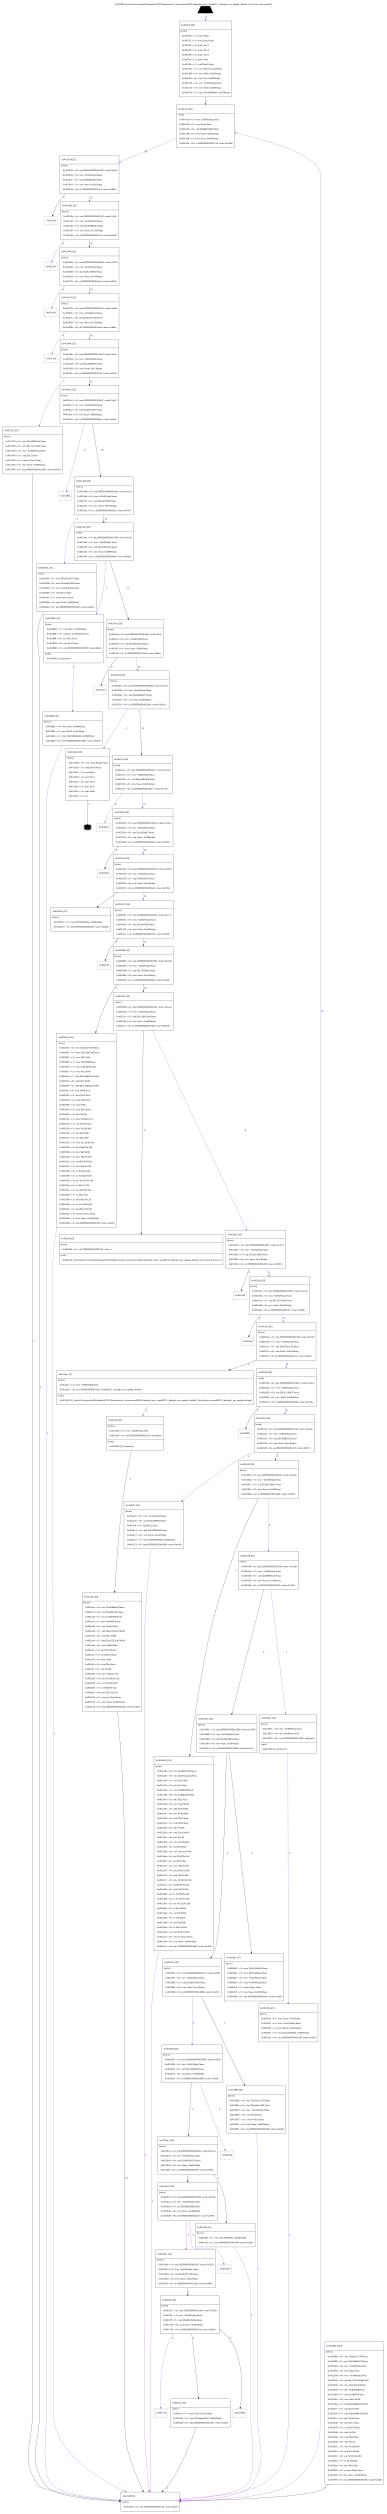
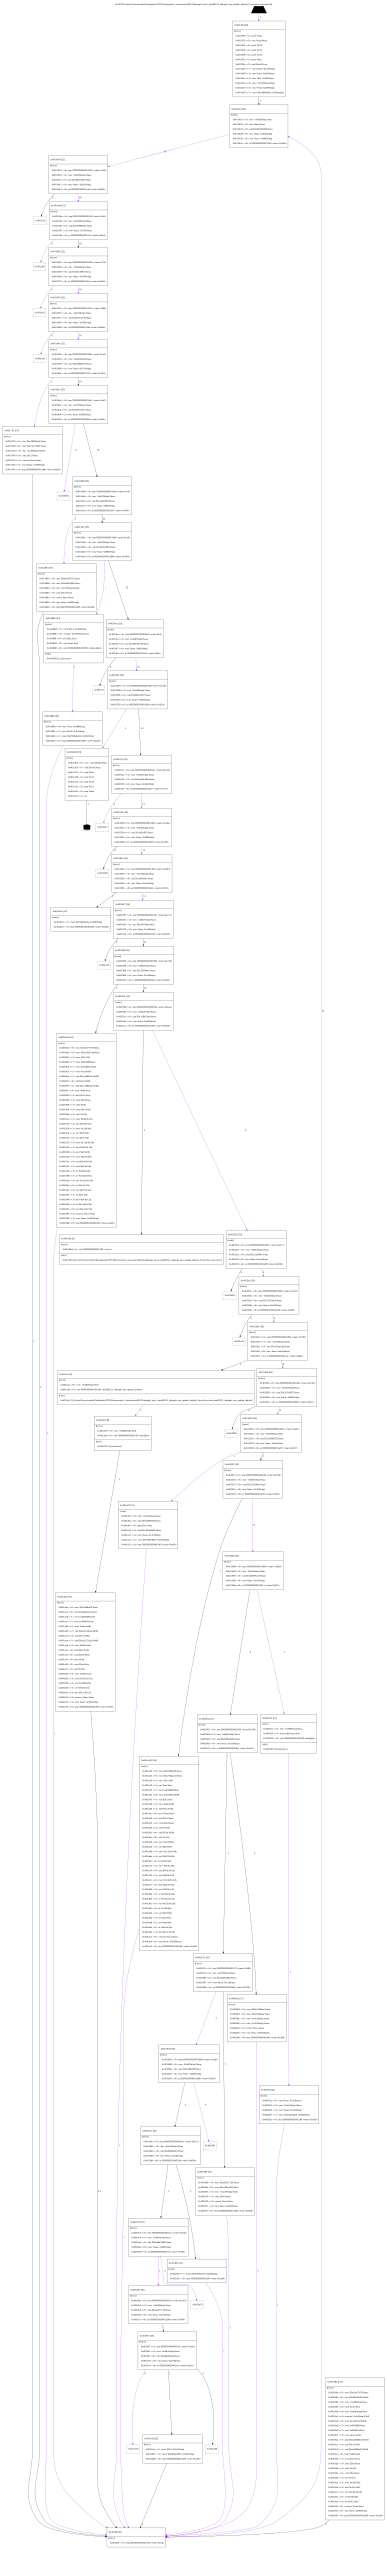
none -> (257, 2320)
